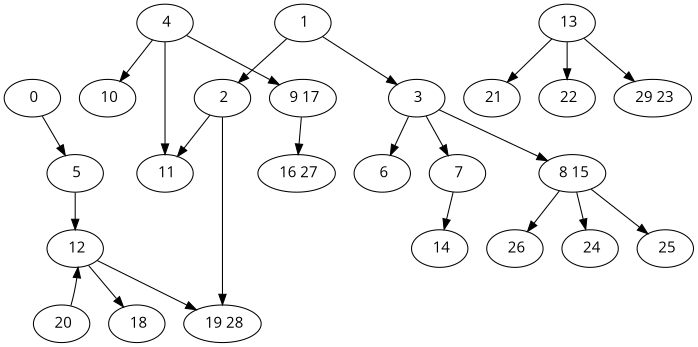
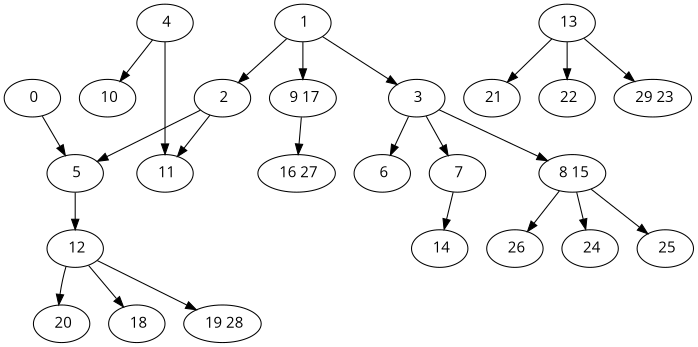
(228, 58) -> (303, 55)
(222, 206) -> (154, 133)
(74, 292) -> (63, 280)
